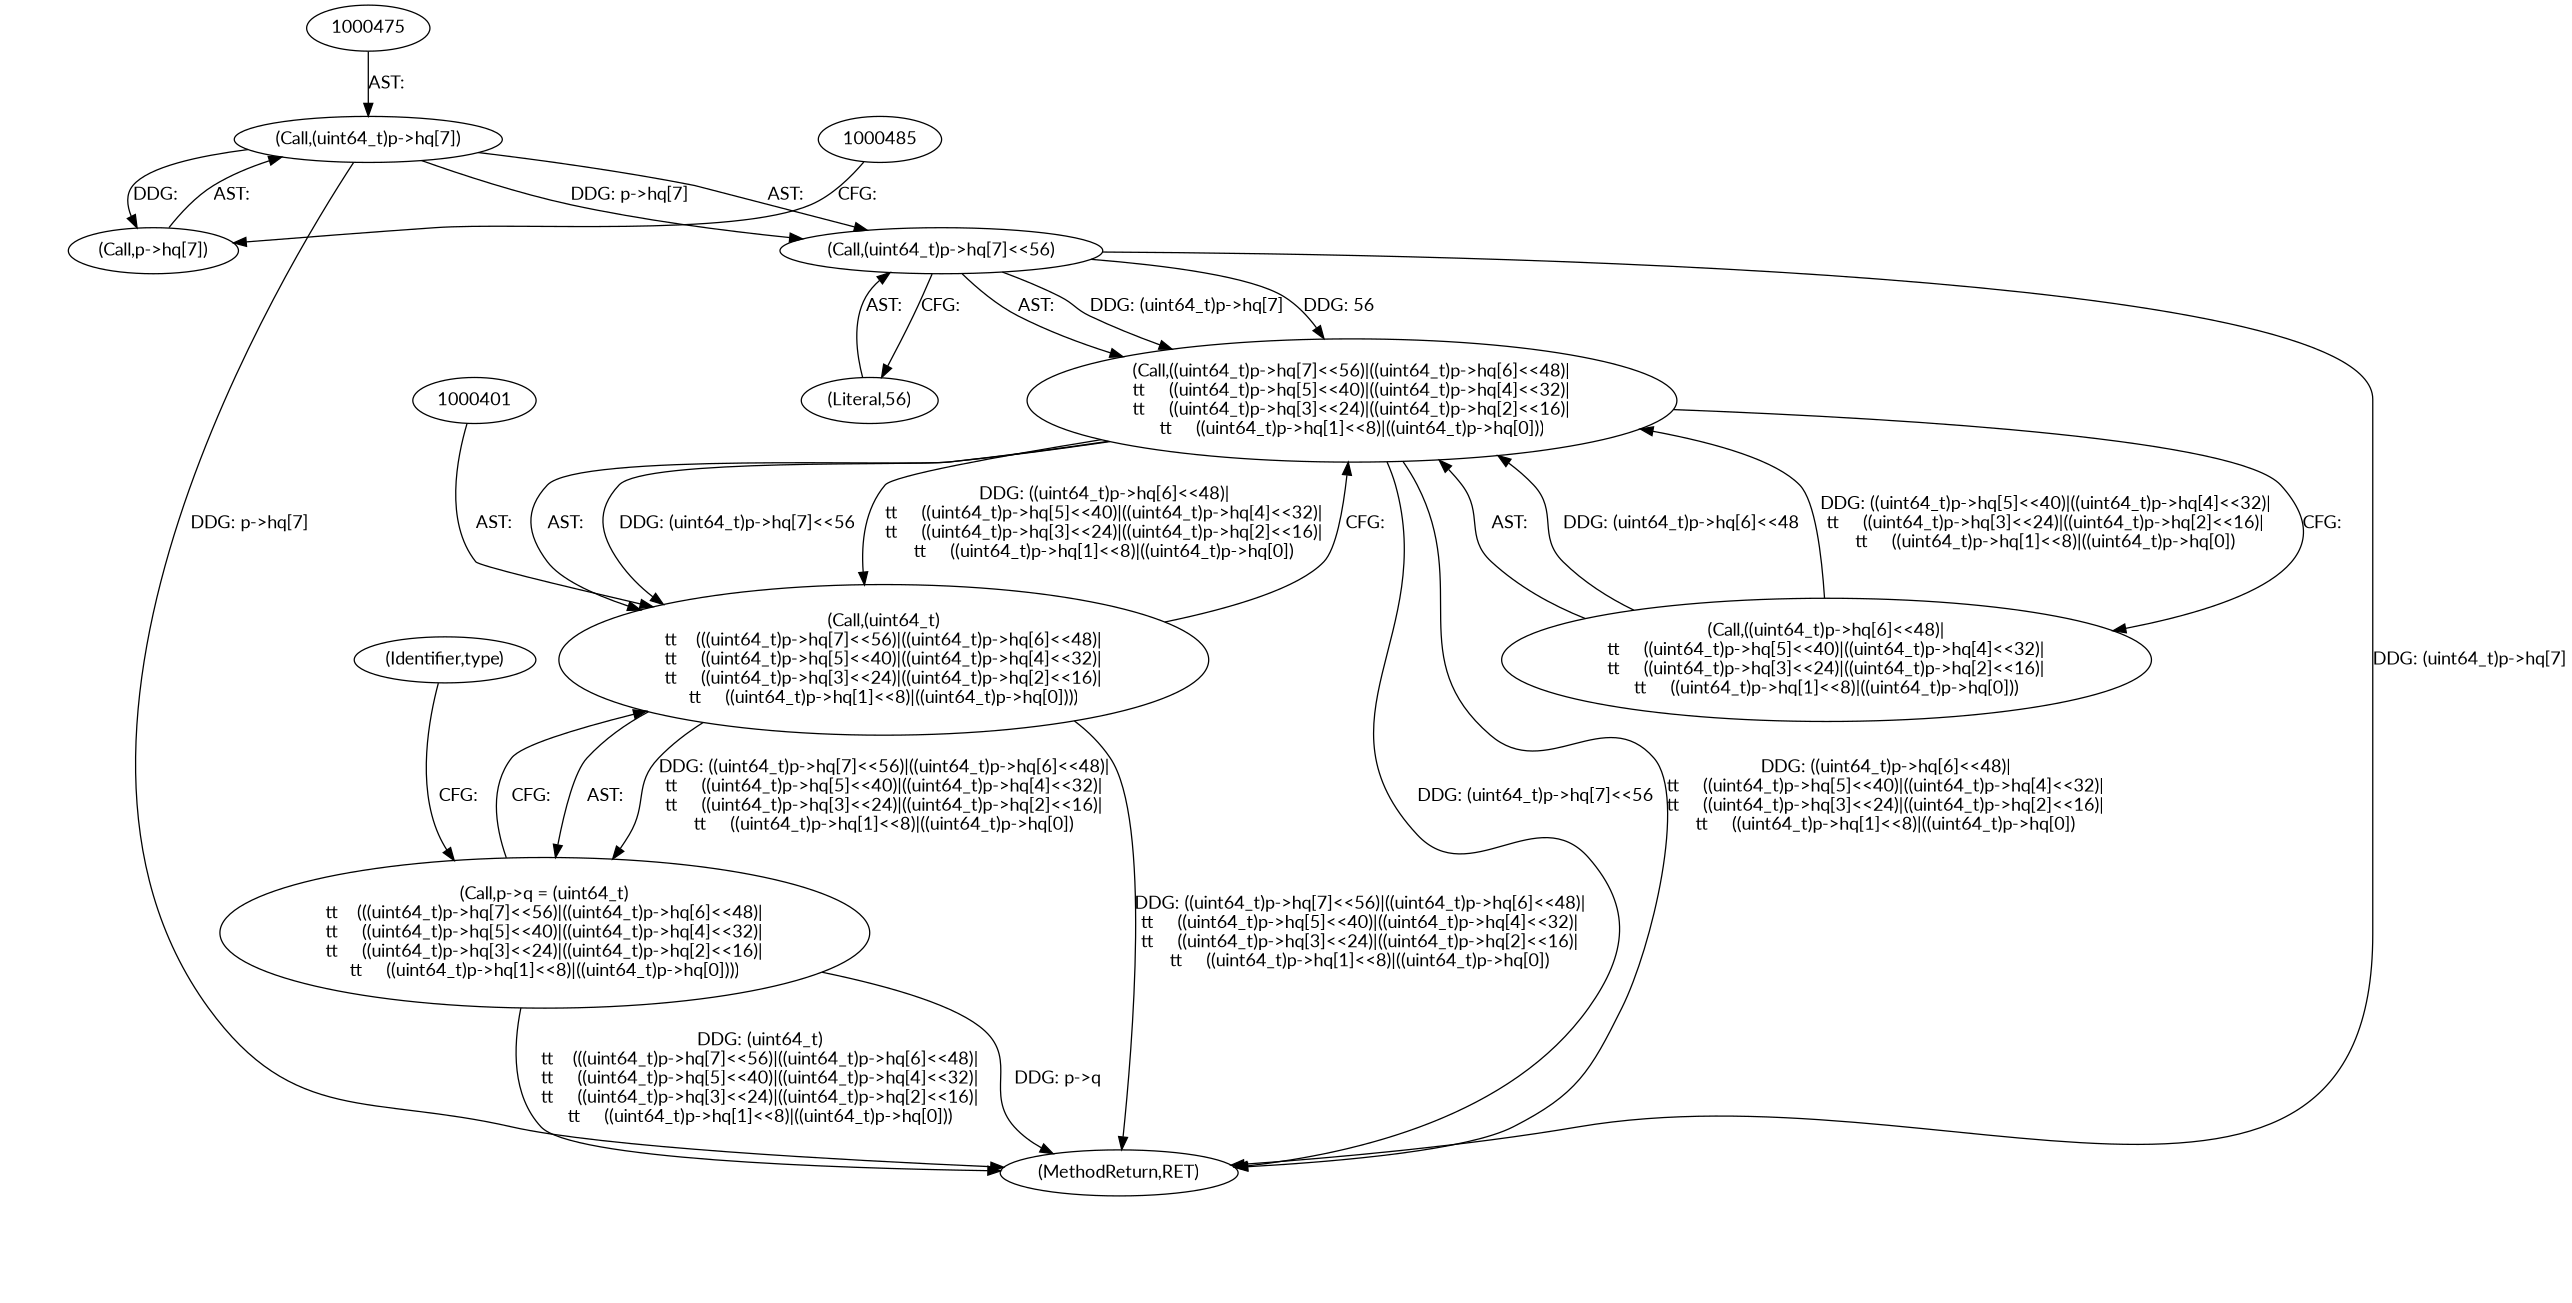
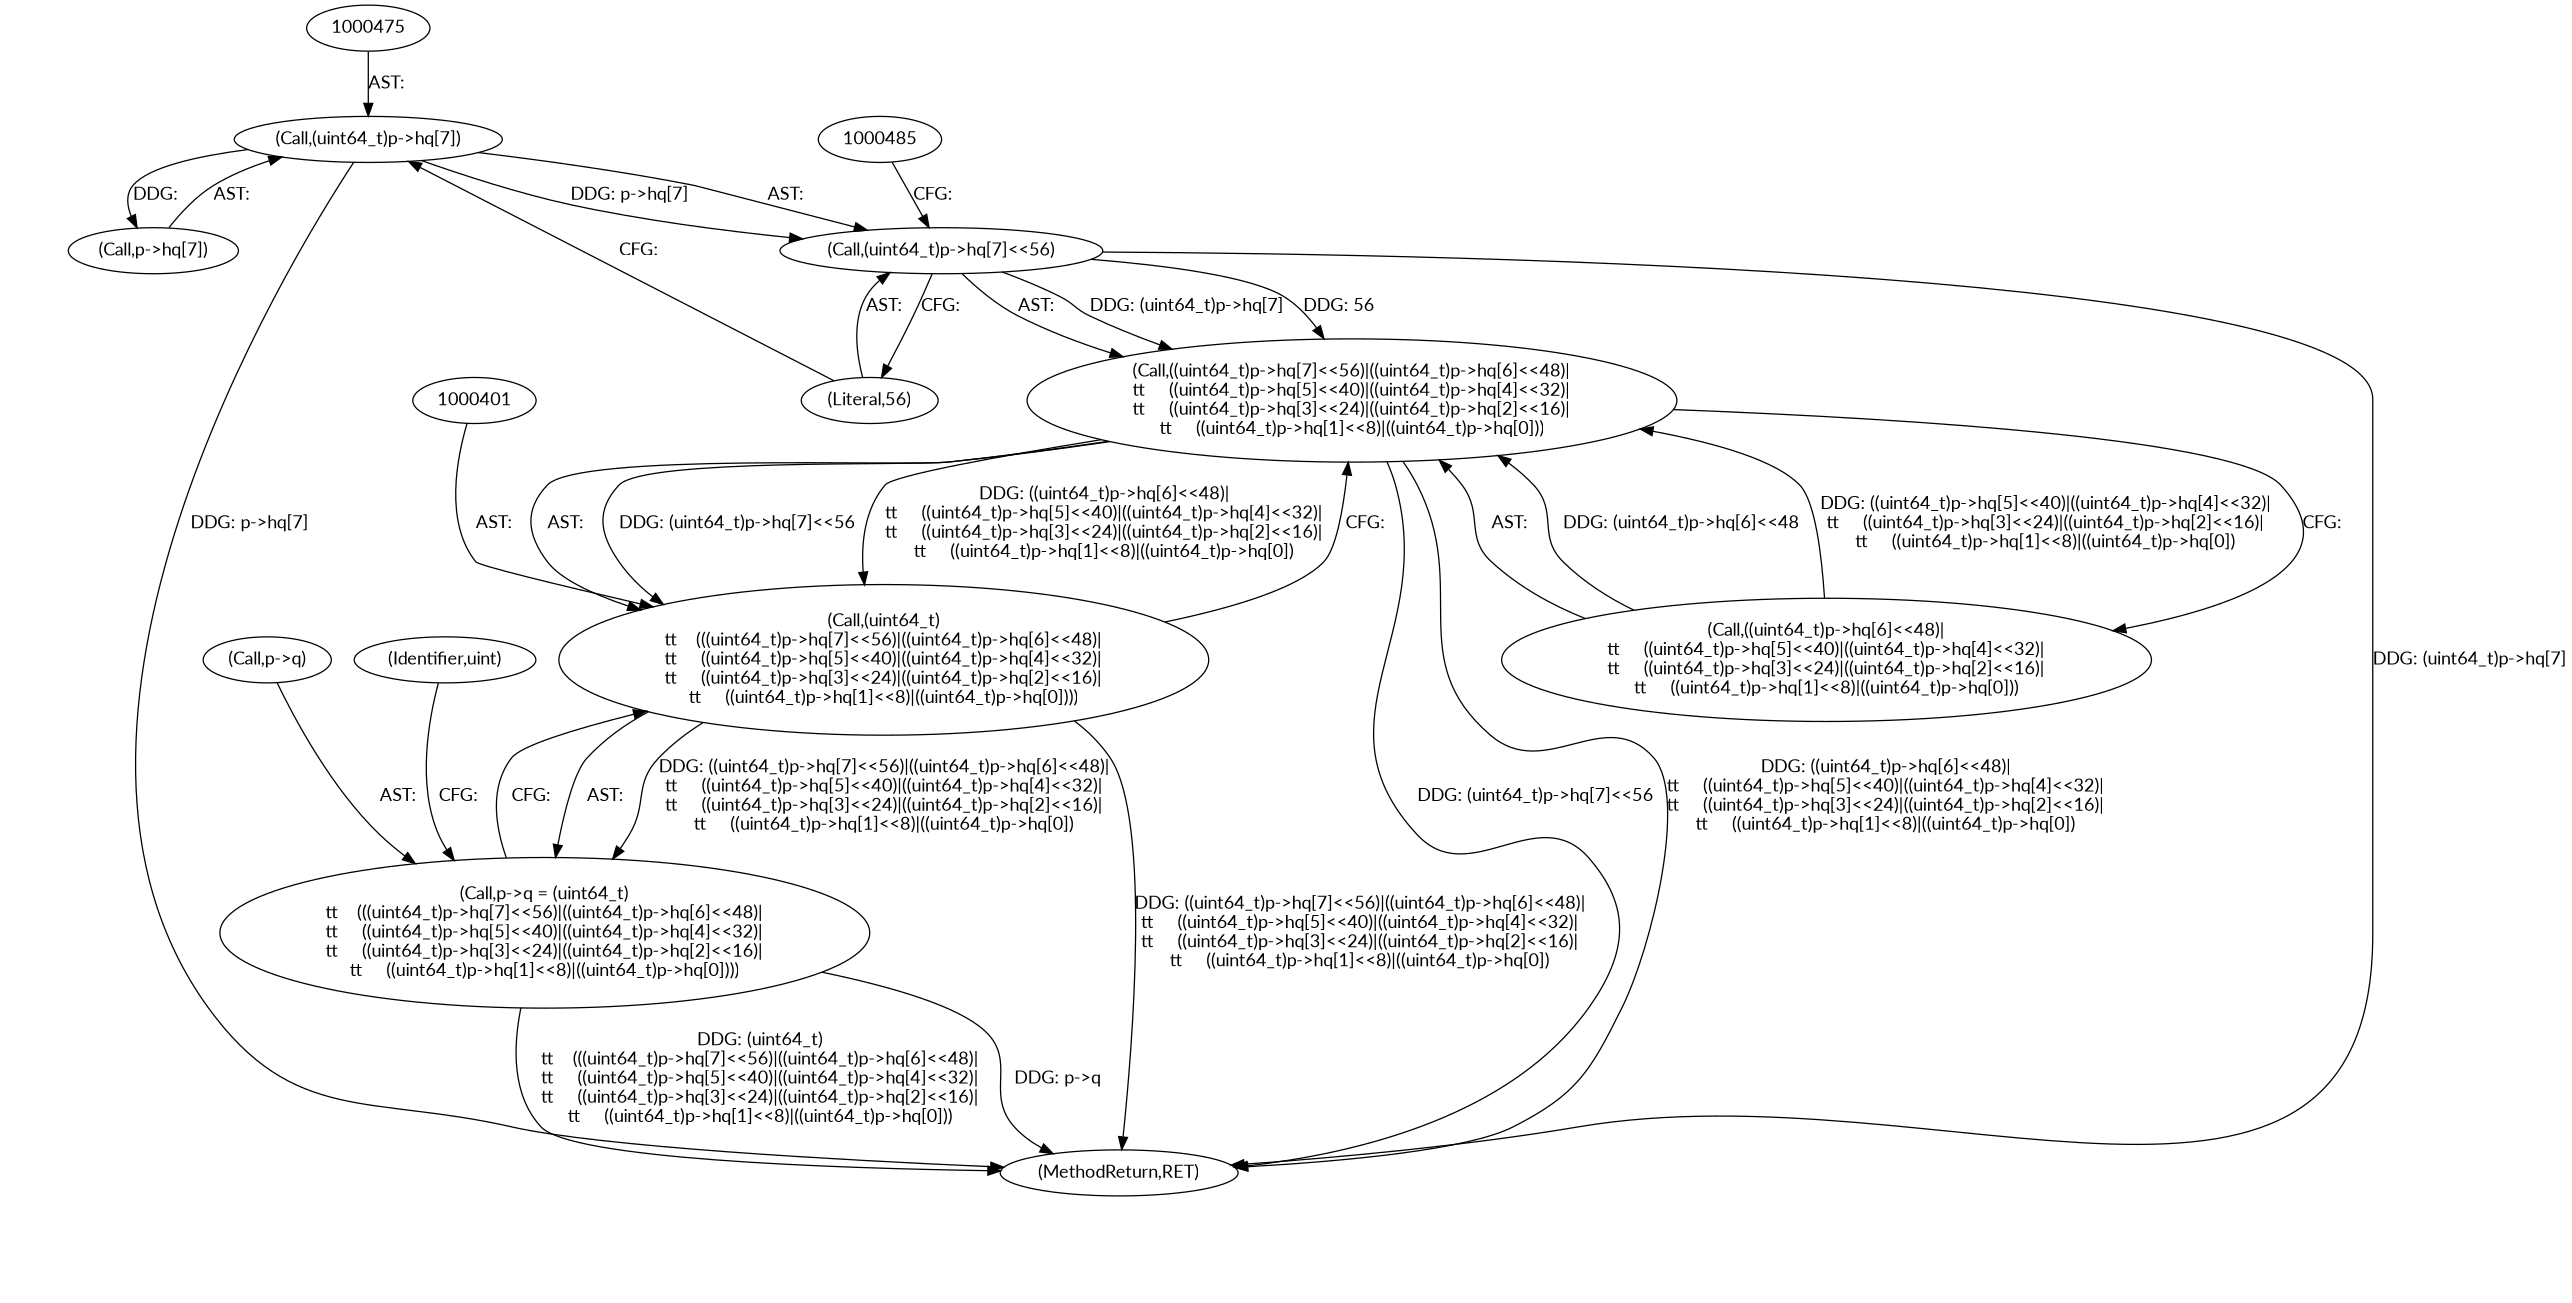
(564, 226) -> (907, 189)
none -> (627, 274)
none -> (267, 660)
(445, 660) -> (445, 660)
